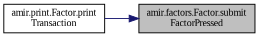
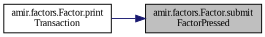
(54, 19) -> (58, 19)
